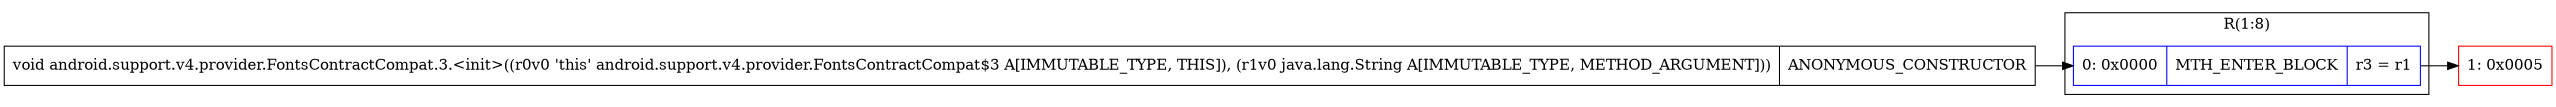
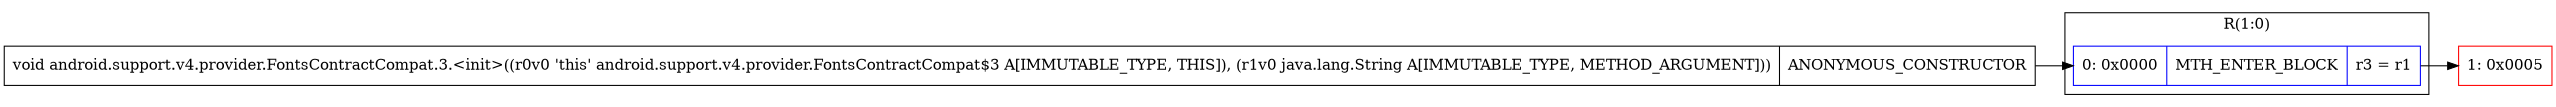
(2247, 25) -> (2247, 25)
